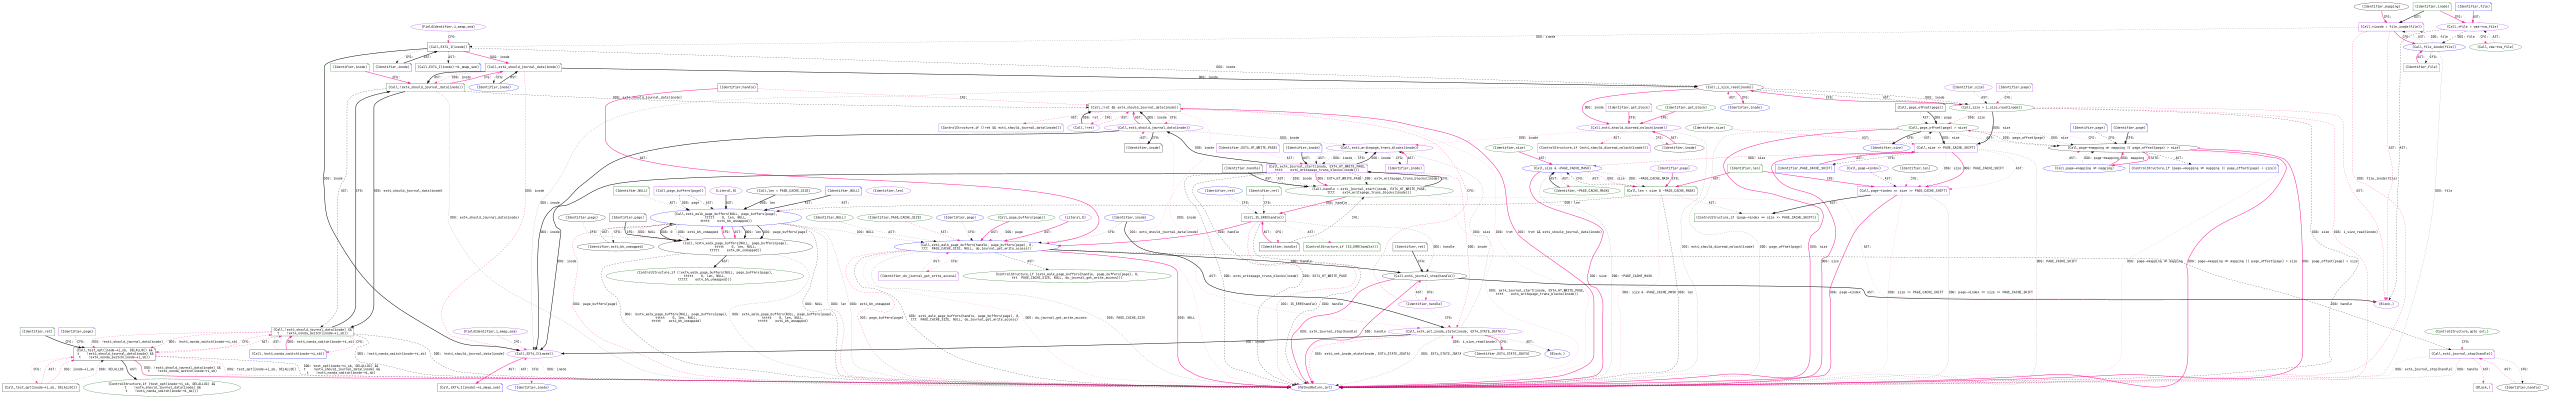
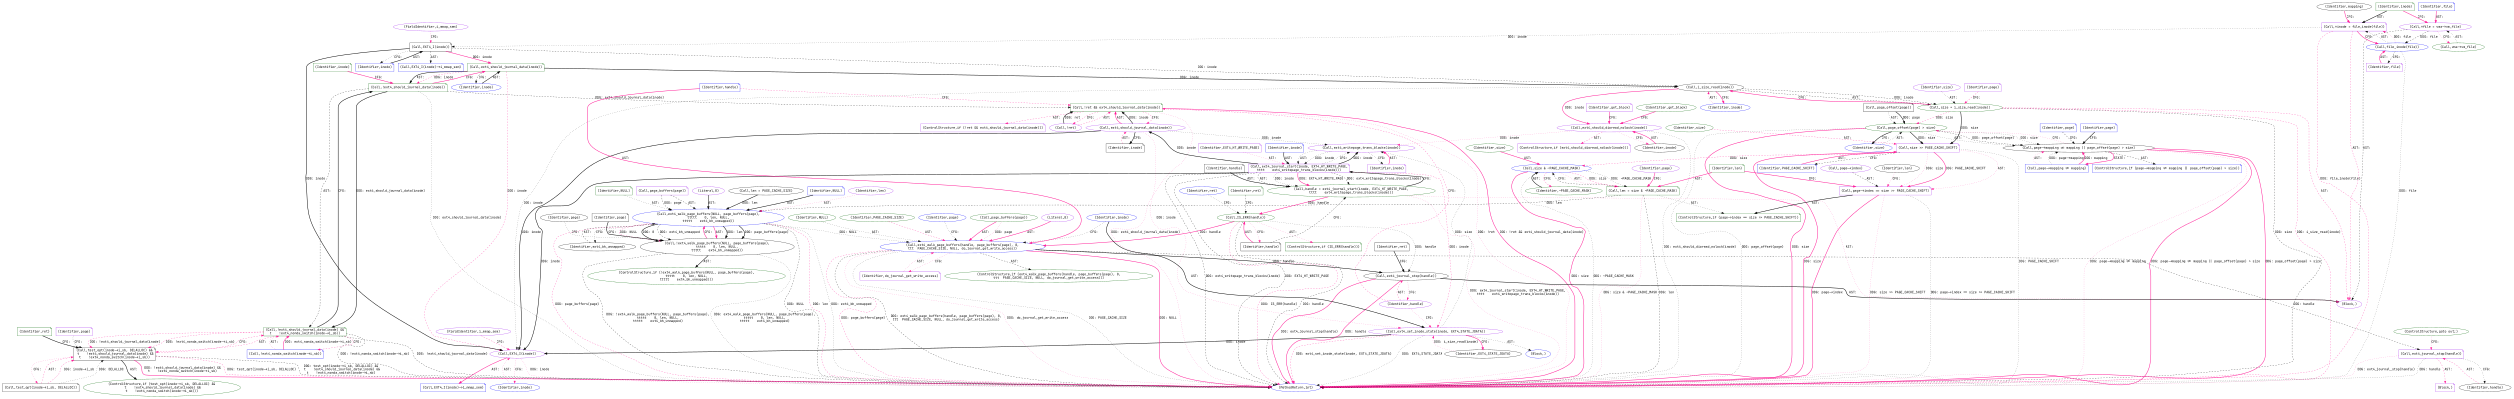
(2084, 168) -> (2057, 168)
(1567, 179) -> (1549, 179)
(1264, 218) -> (1246, 218)
